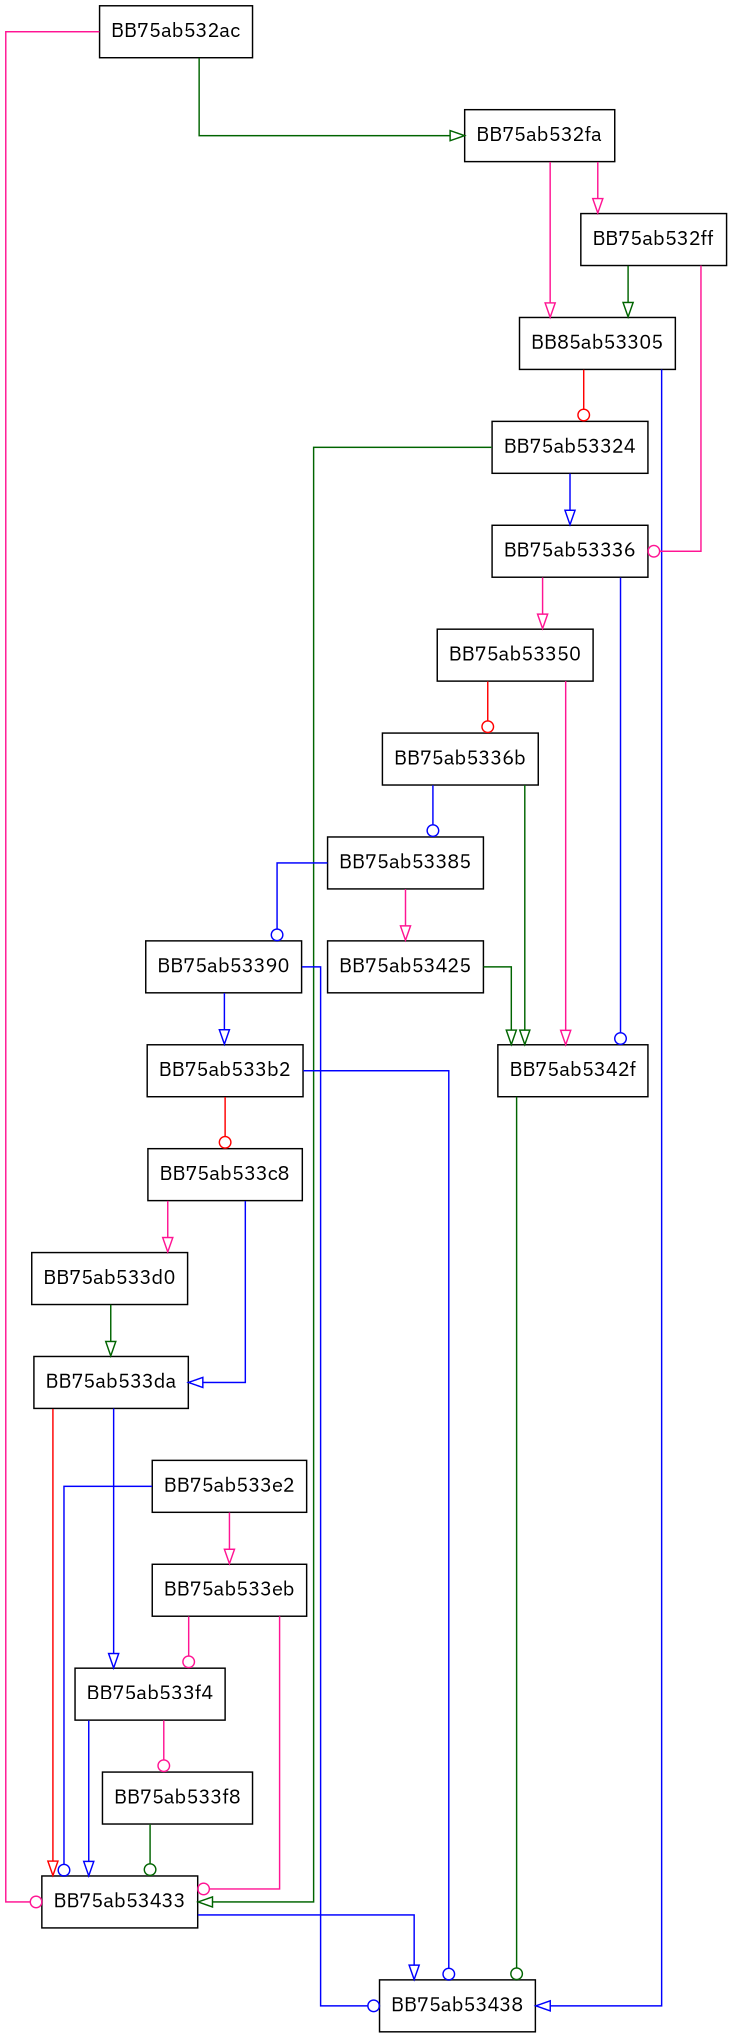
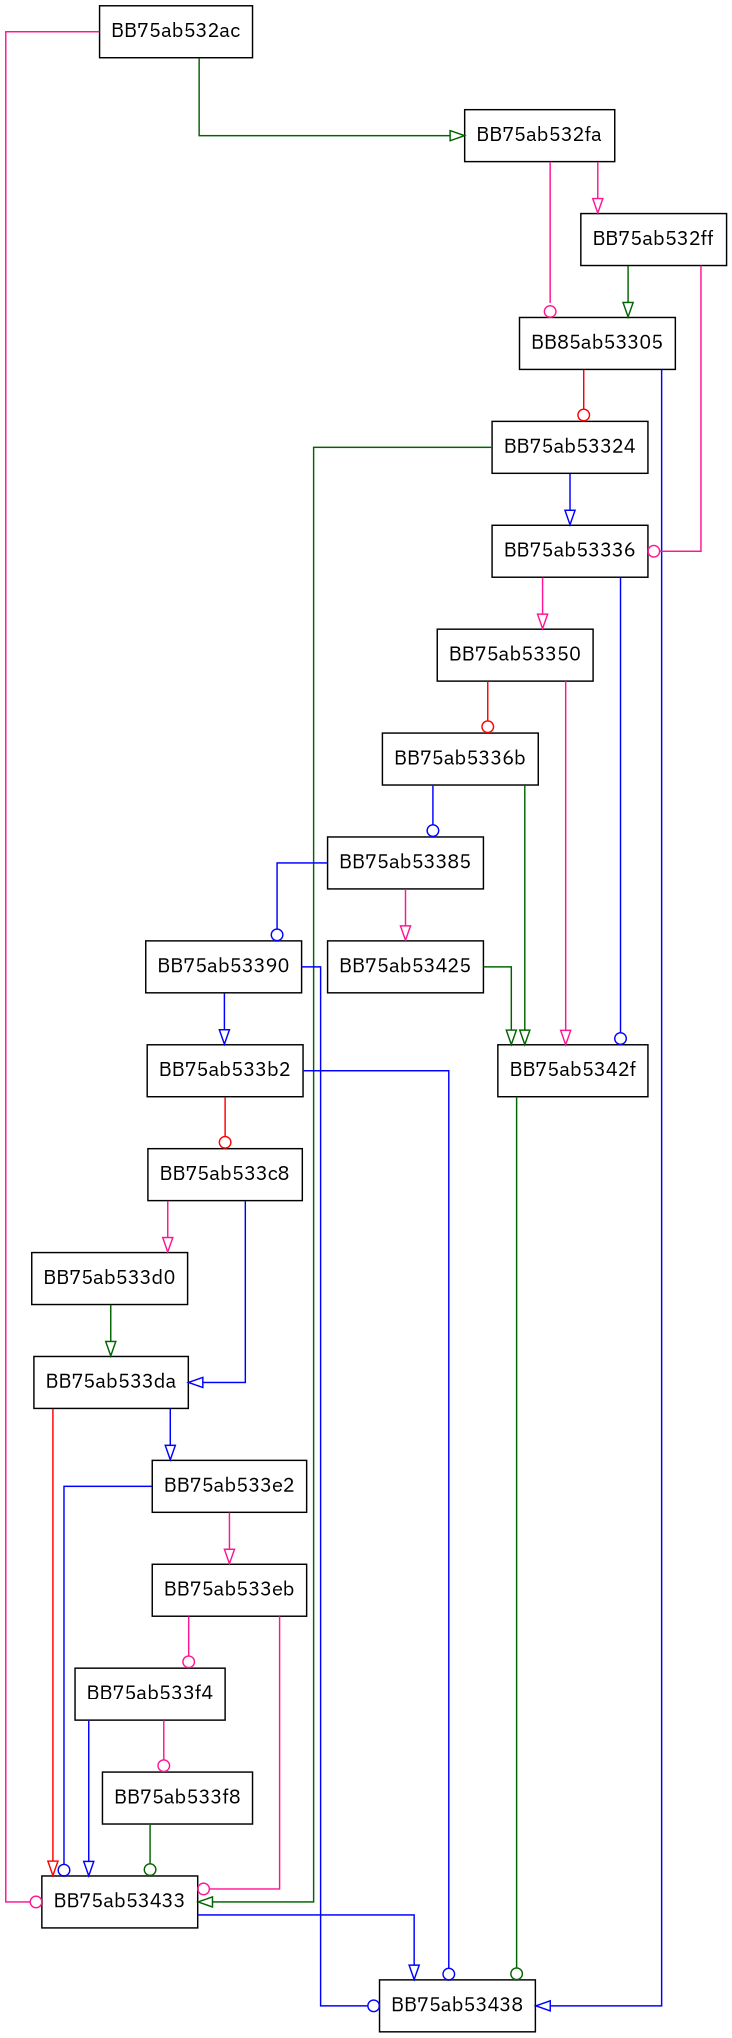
(550, 232) -> (550, 232)
(114, 1531) -> (170, 1427)
